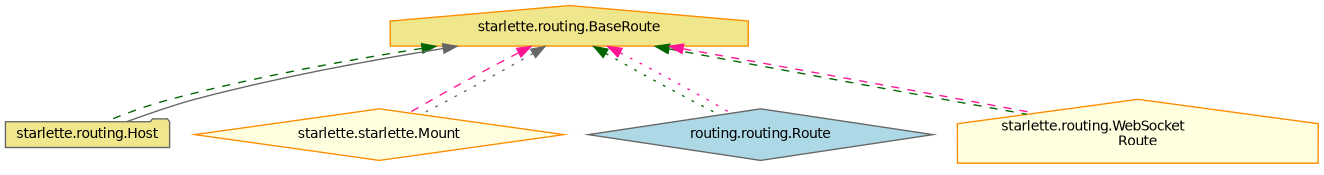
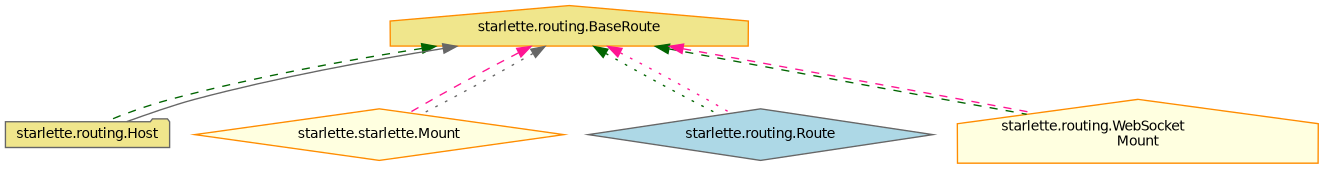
(761, 135) -> (761, 135)
(1138, 135) -> (1138, 135)
